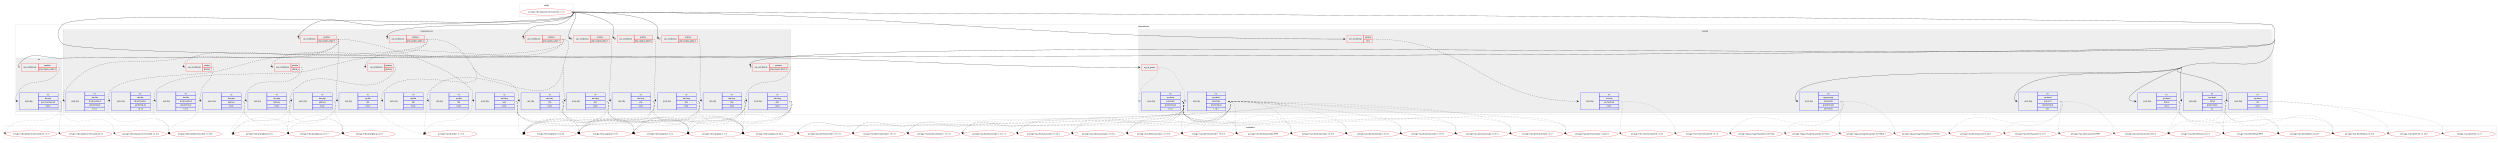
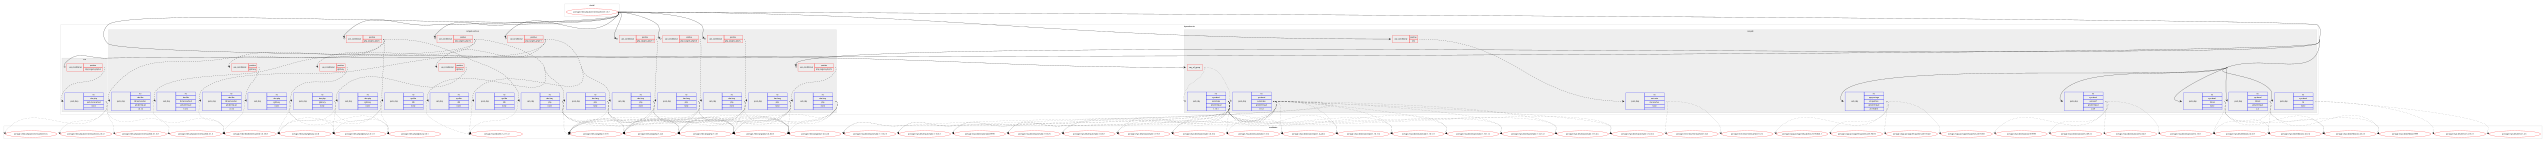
none -> (196, 134)
